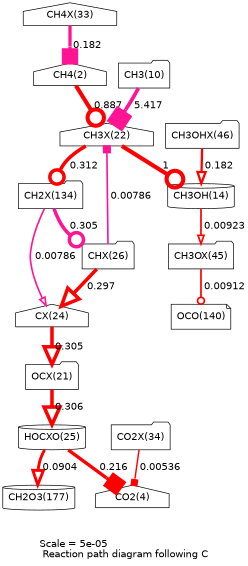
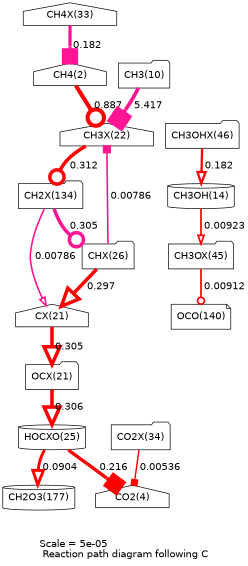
(145, 160) -> none
(52, 317) -> (52, 317)
